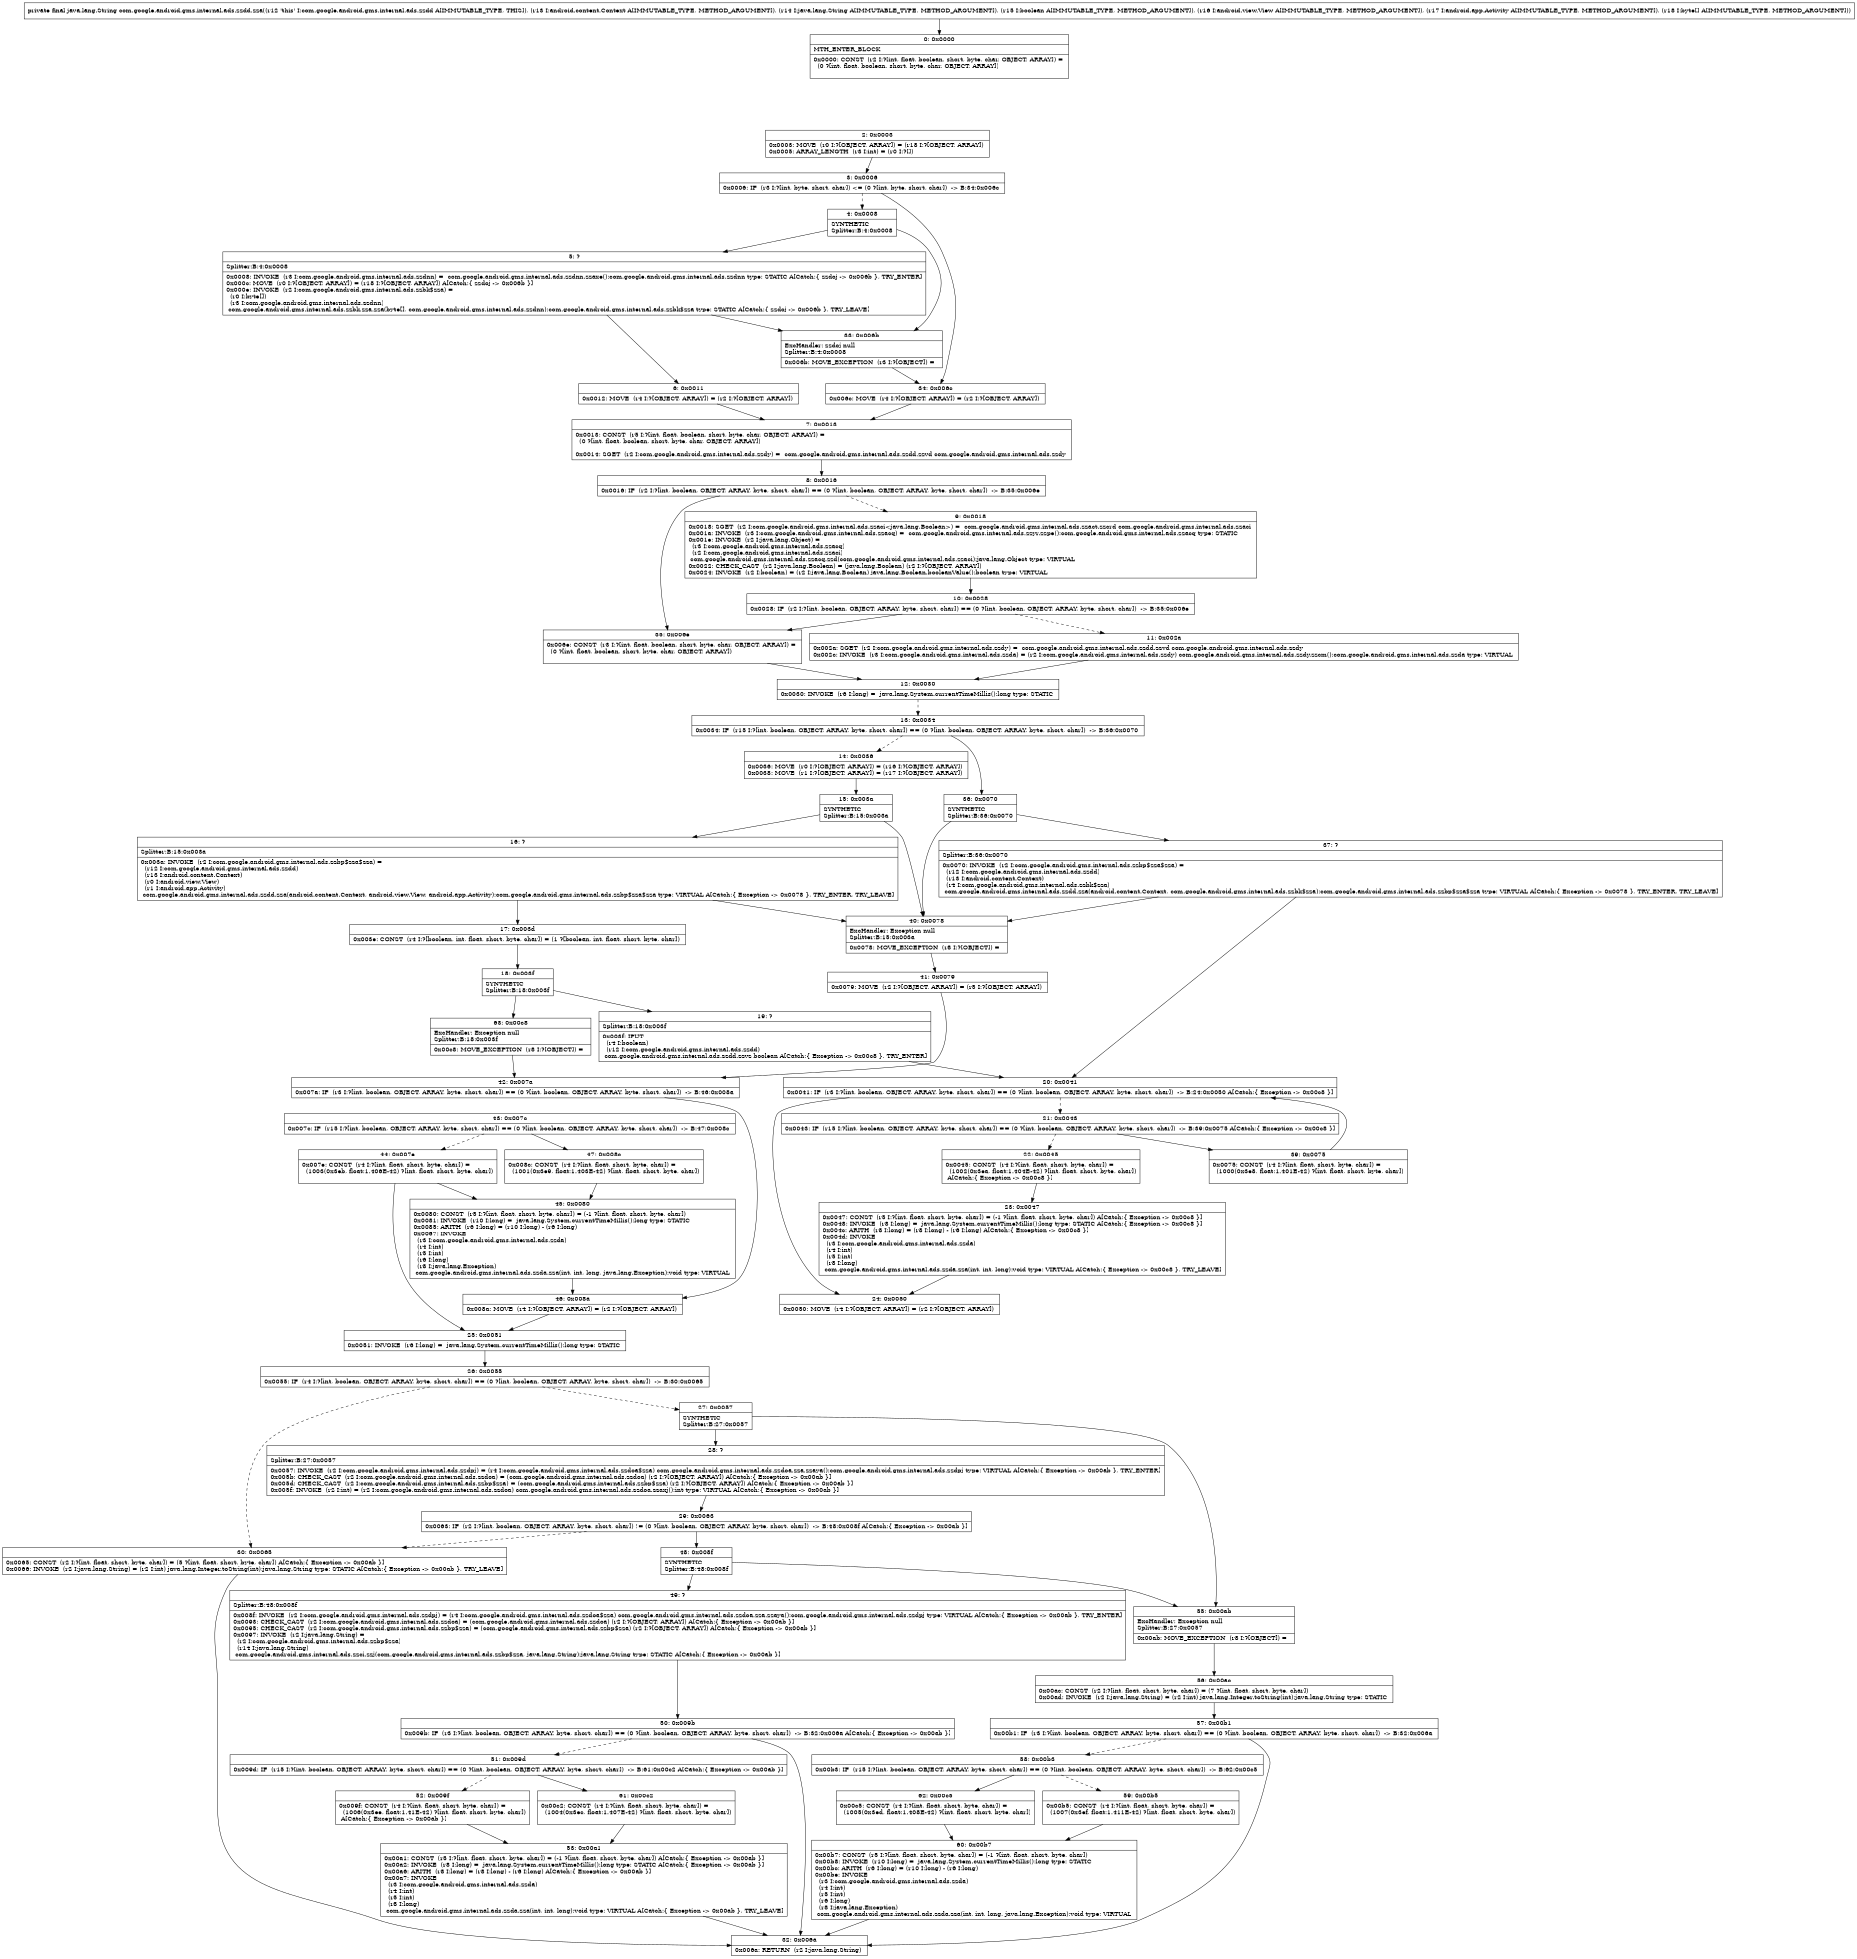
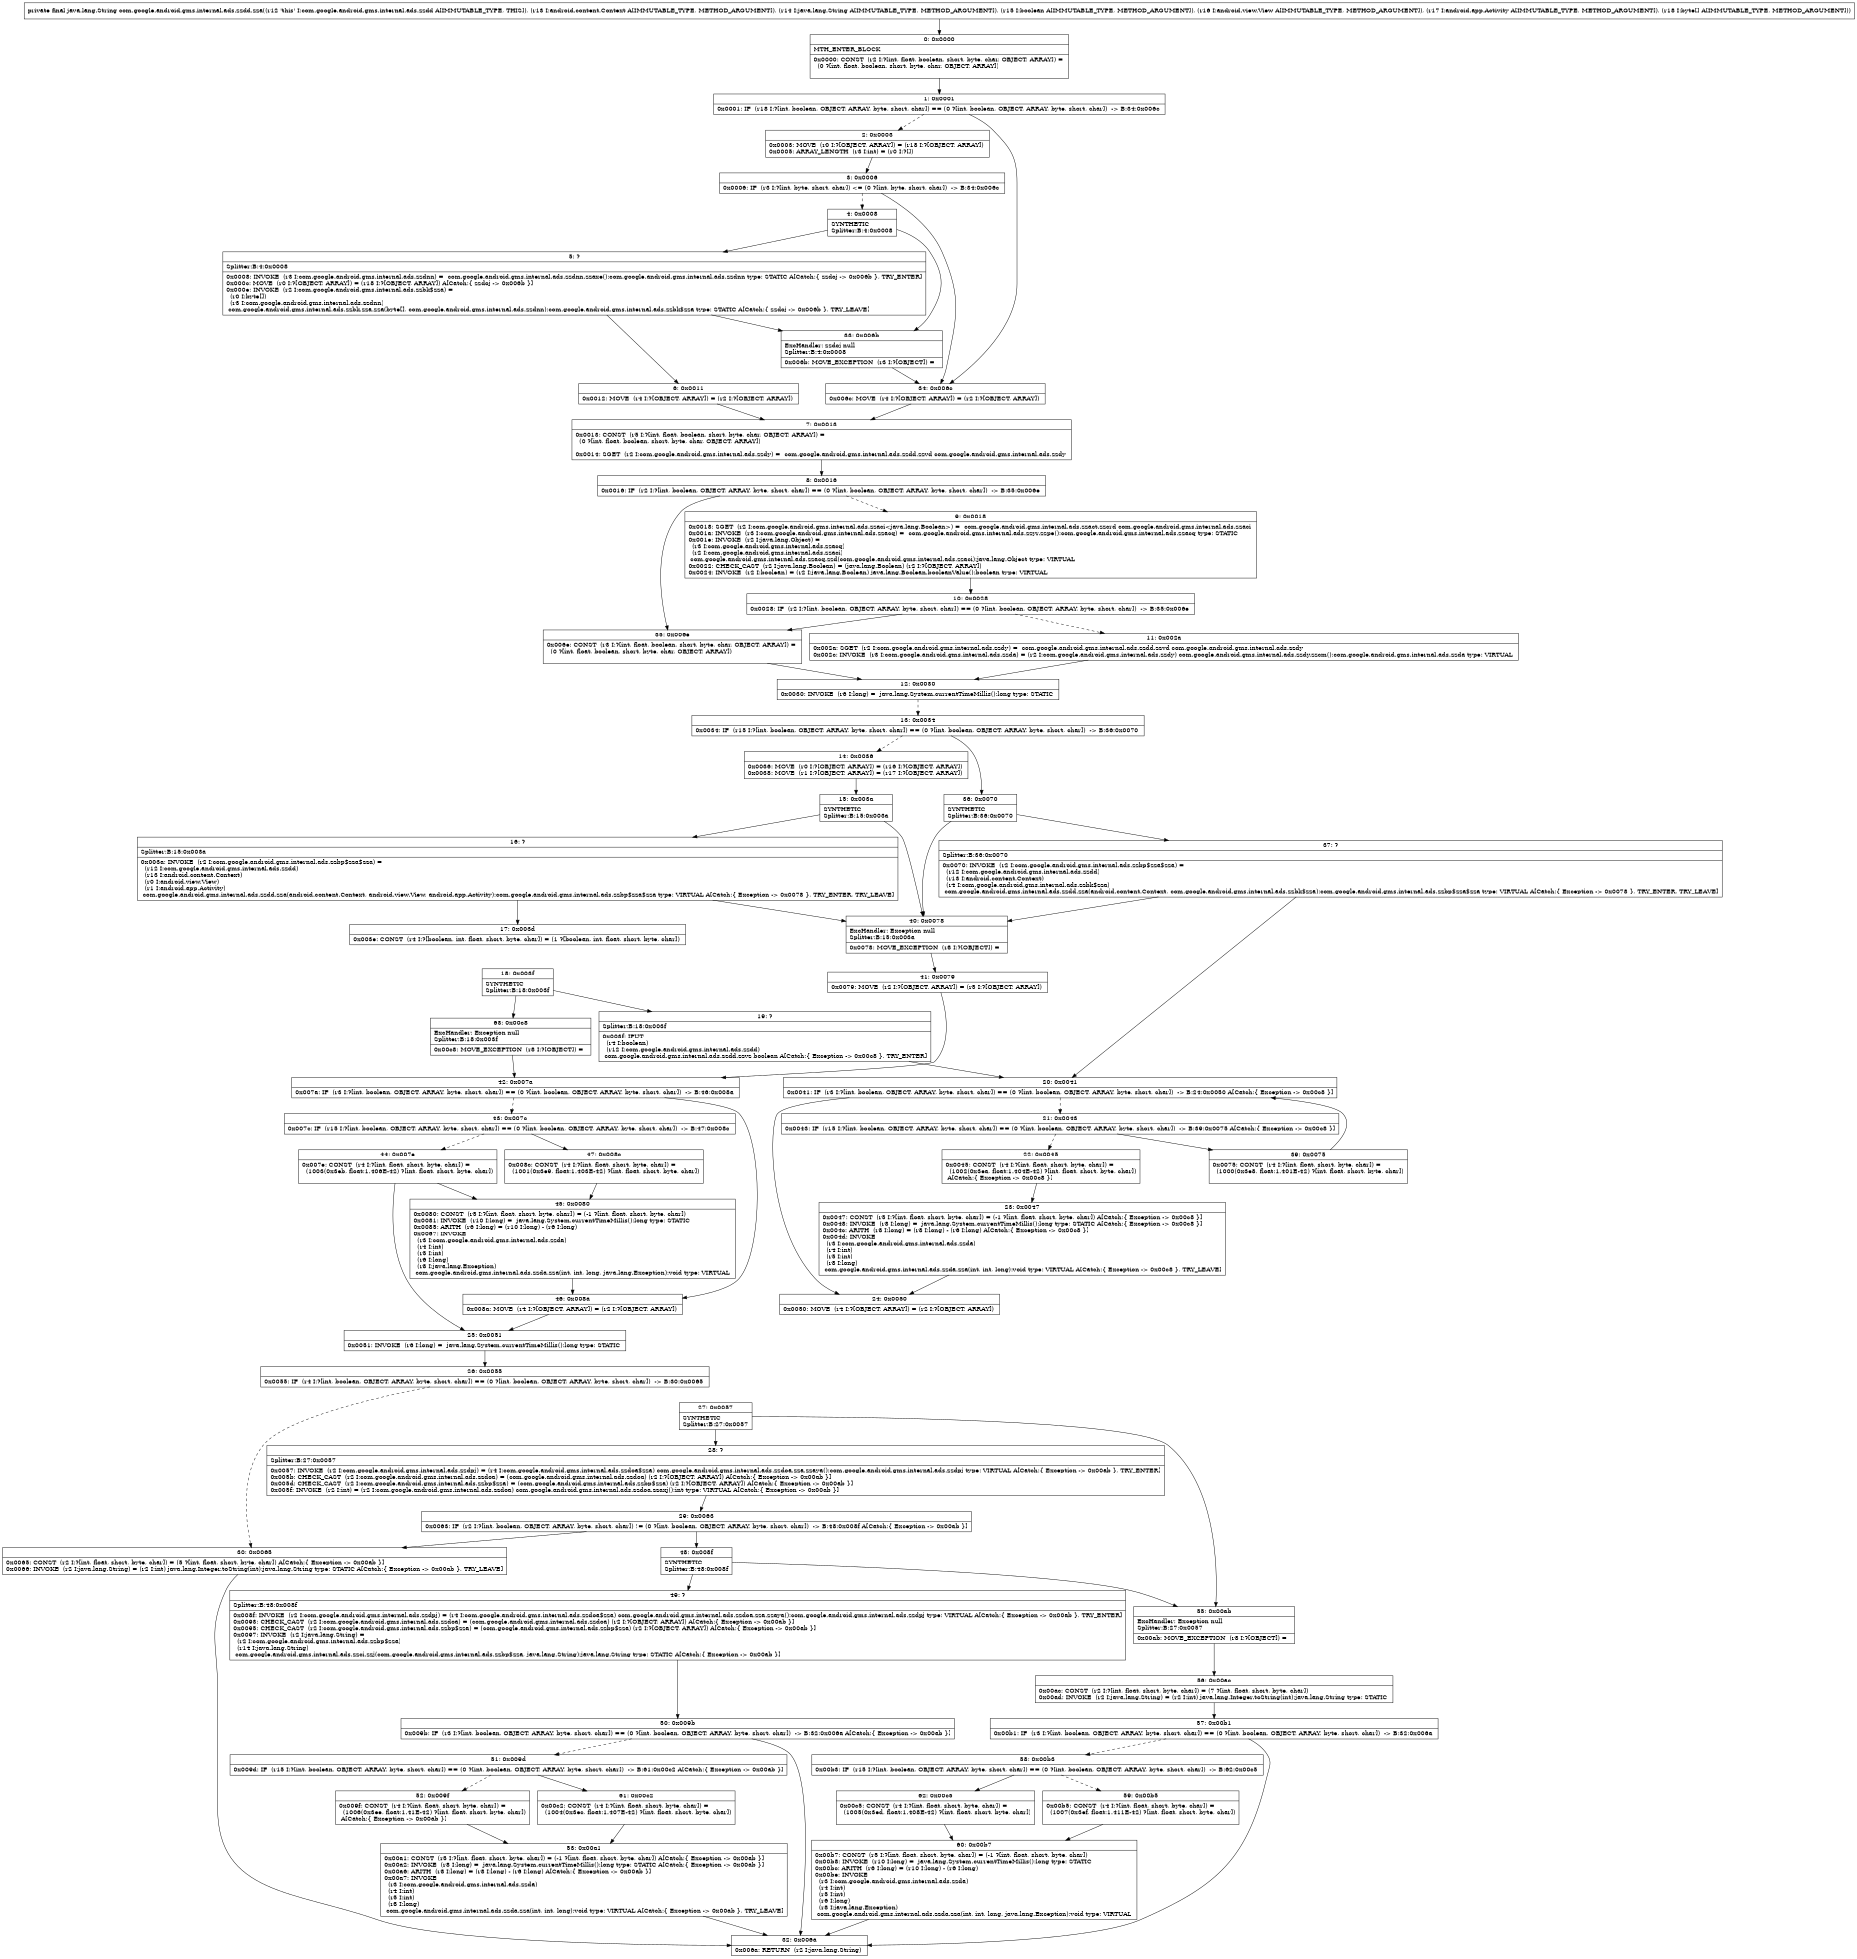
none -> (939, 104)
(518, 955) -> none
none -> (513, 1104)
(609, 1398) -> none
(496, 1539) -> (496, 1539)
